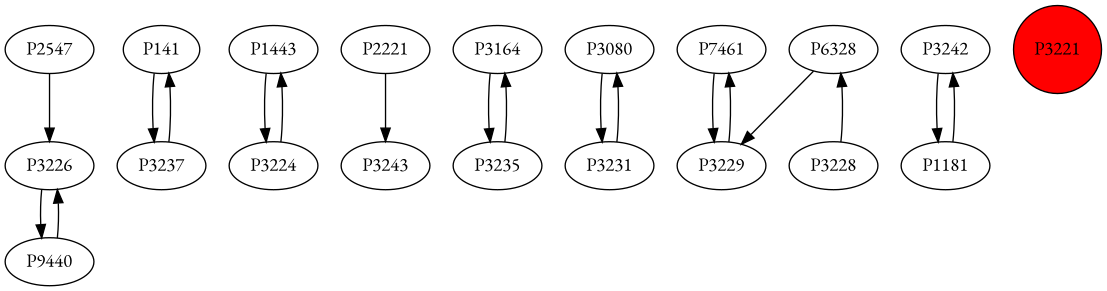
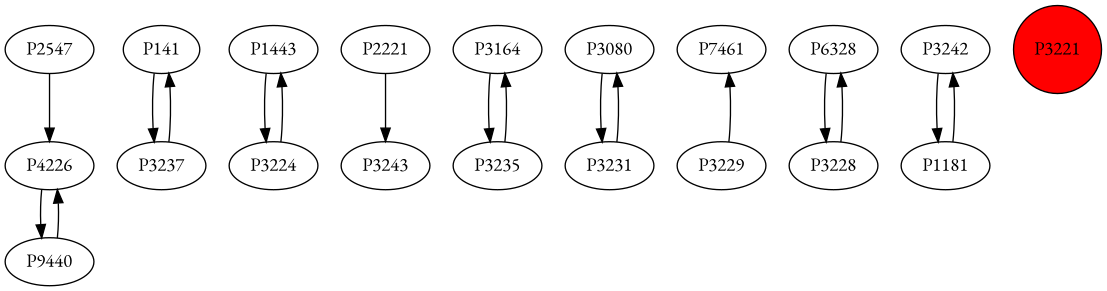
(713, 101) -> none
(782, 103) -> (825, 101)
(50, 166) -> (50, 166)
